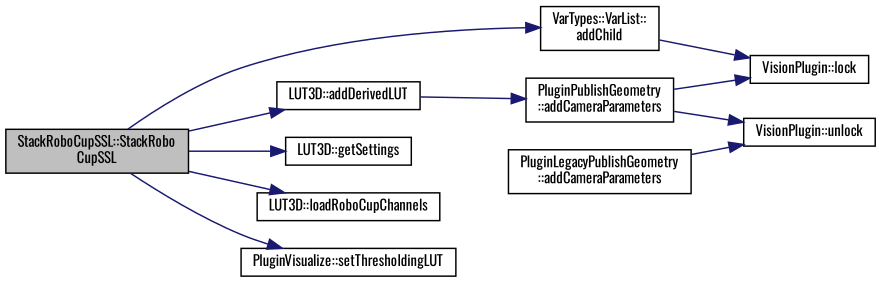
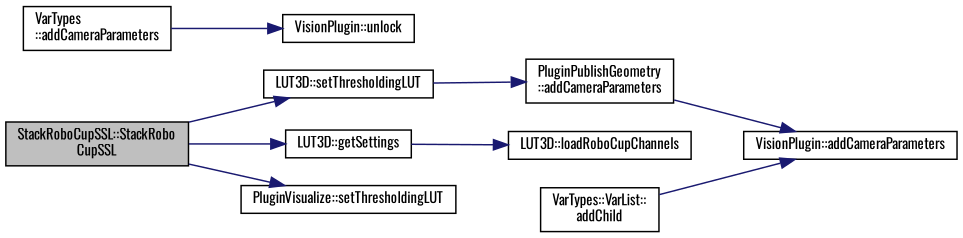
(318, 48) -> none
(809, 69) -> (850, 145)
(348, 96) -> (348, 84)
(701, 116) -> none
(600, 172) -> (97, 28)
(229, 180) -> (452, 145)
